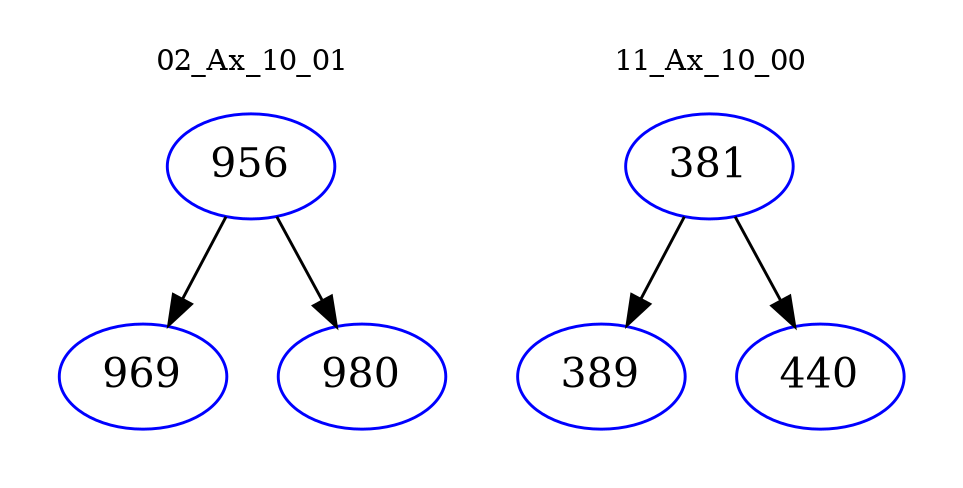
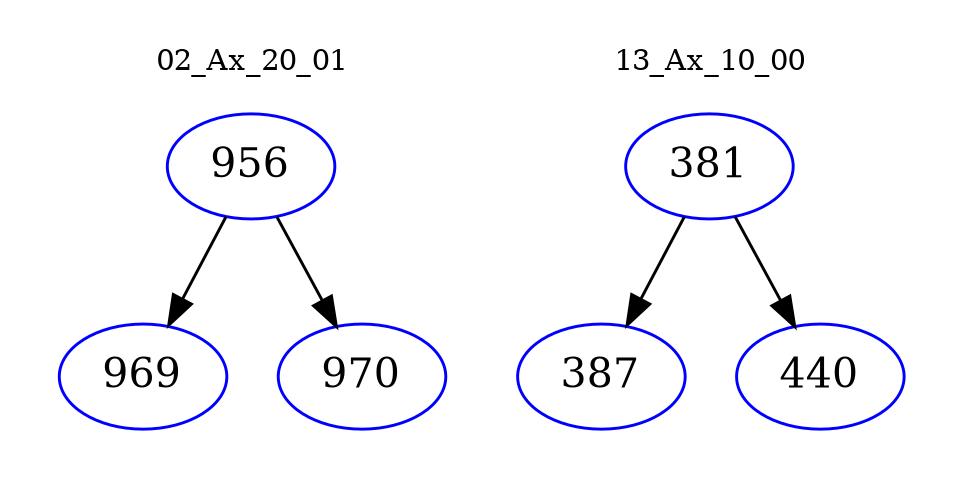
(253, 63) -> (253, 63)
(711, 63) -> (711, 63)
(362, 377) -> (362, 377)
(601, 377) -> (601, 377)
